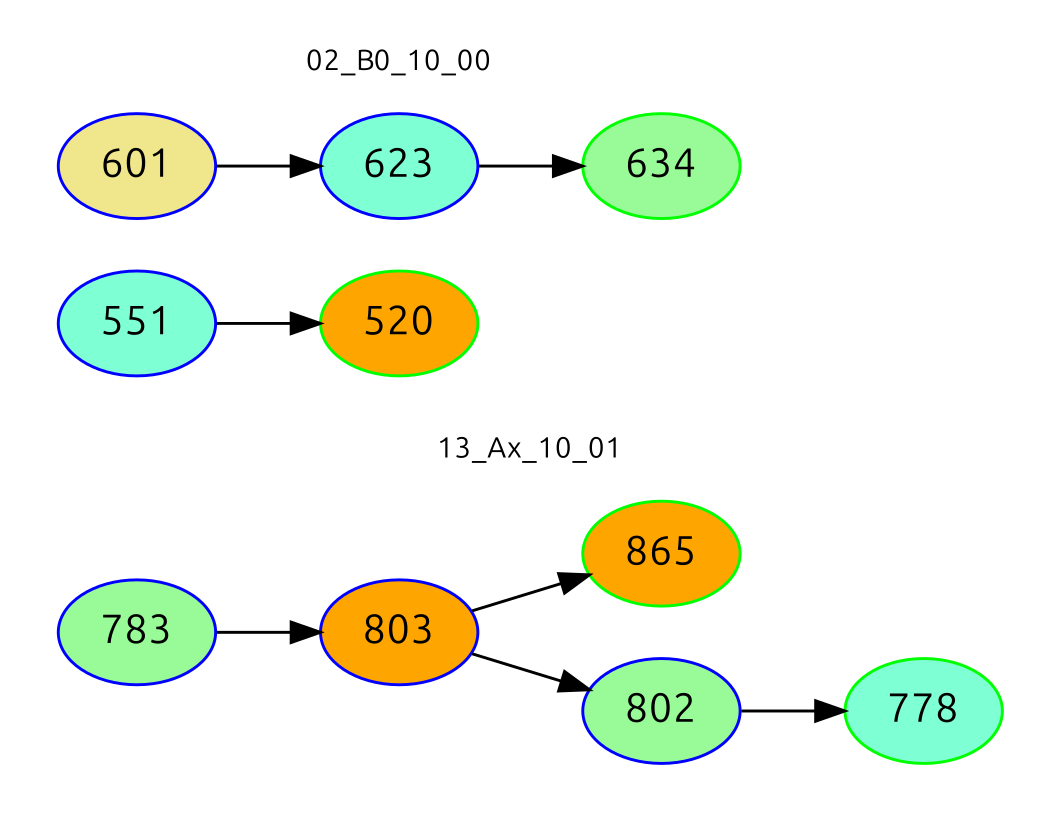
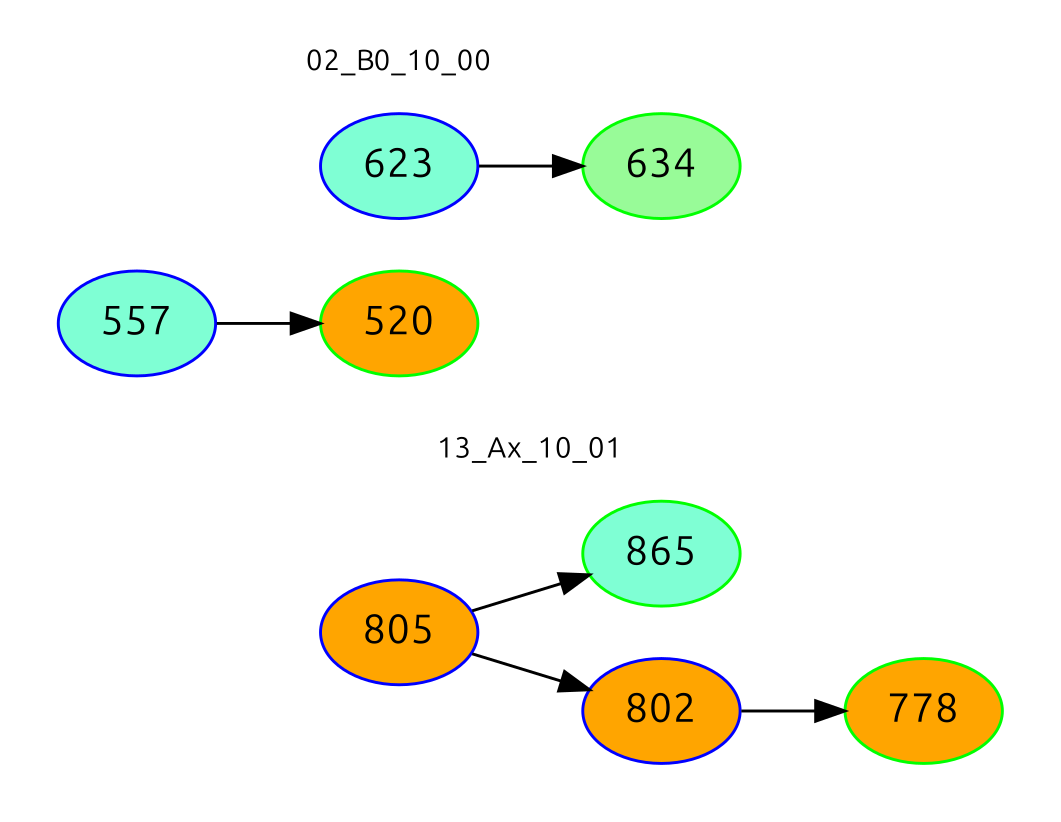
(137, 166) -> none
(137, 323) -> (137, 323)
(661, 554) -> (661, 554)
(137, 632) -> none
(399, 632) -> (399, 632)
(661, 711) -> (661, 711)
(924, 711) -> (924, 711)
